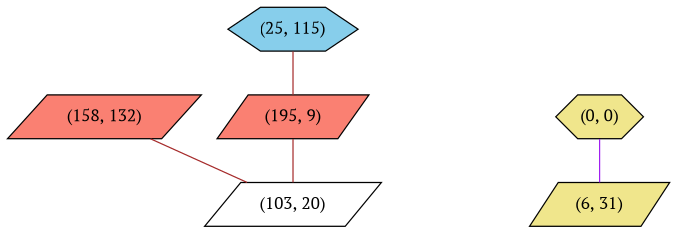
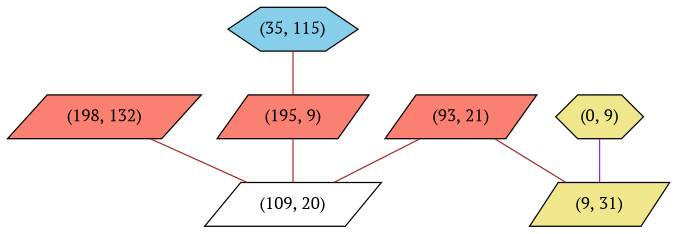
(293, 29) -> (293, 29)
(104, 117) -> (104, 117)
none -> (461, 117)
(600, 117) -> (600, 117)
(293, 204) -> (293, 204)
(600, 204) -> (600, 204)
